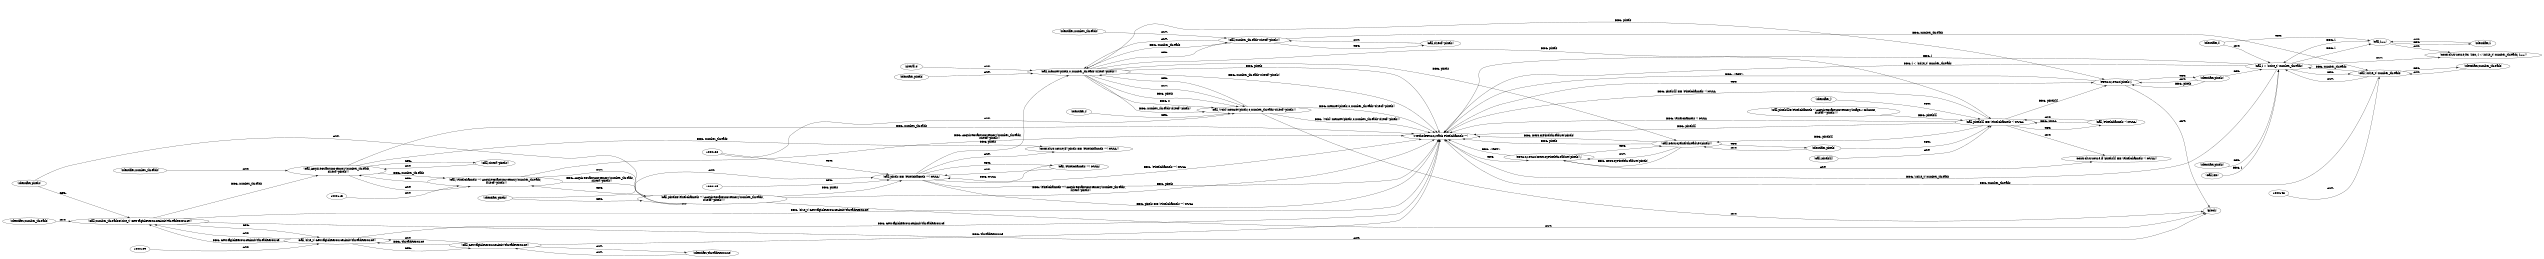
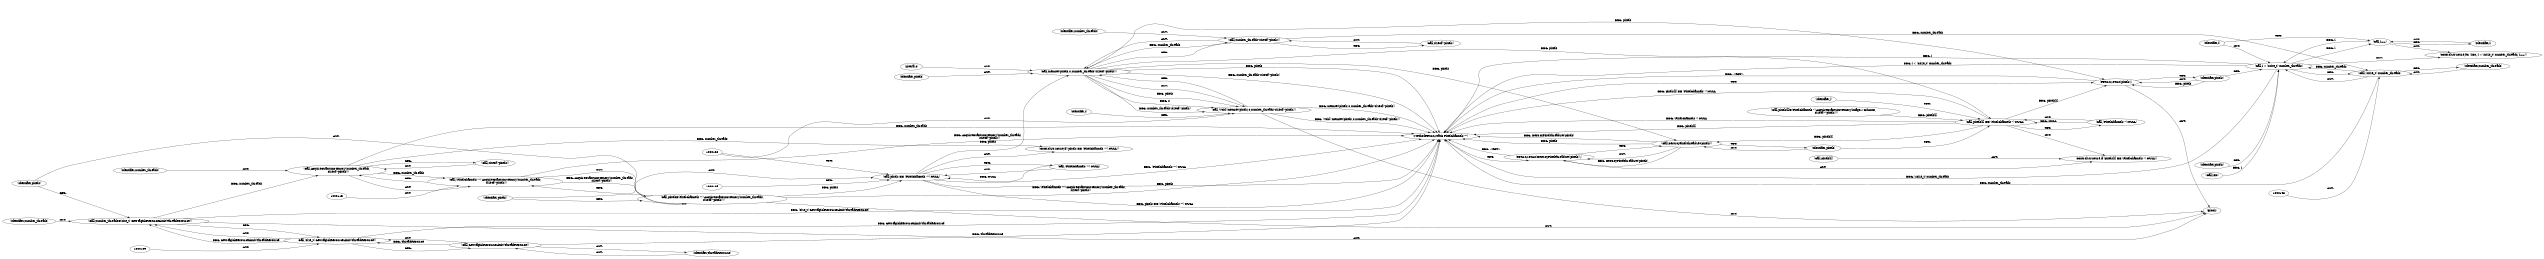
(1918, 155) -> (1949, 159)
